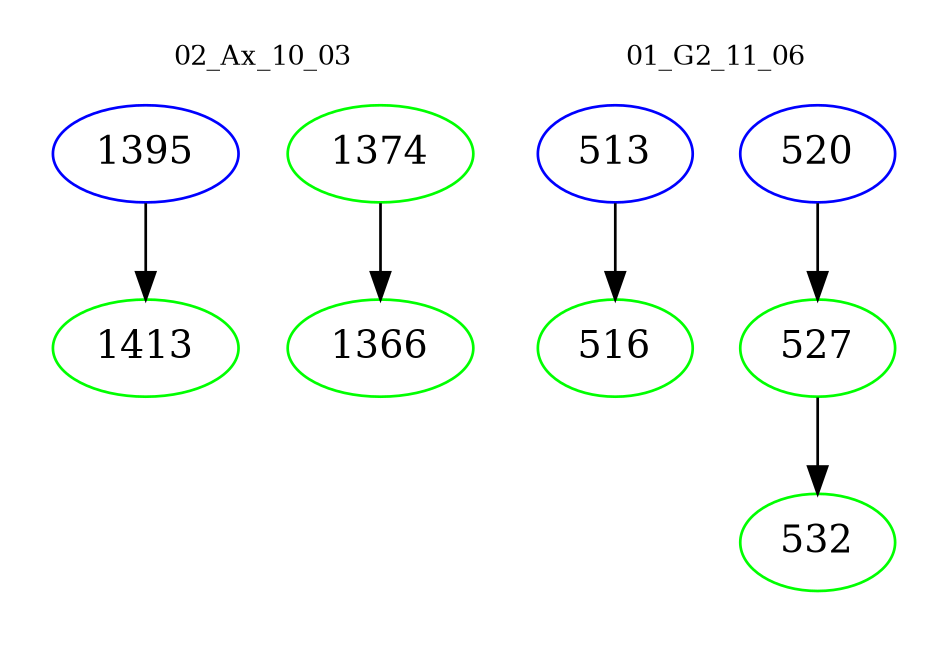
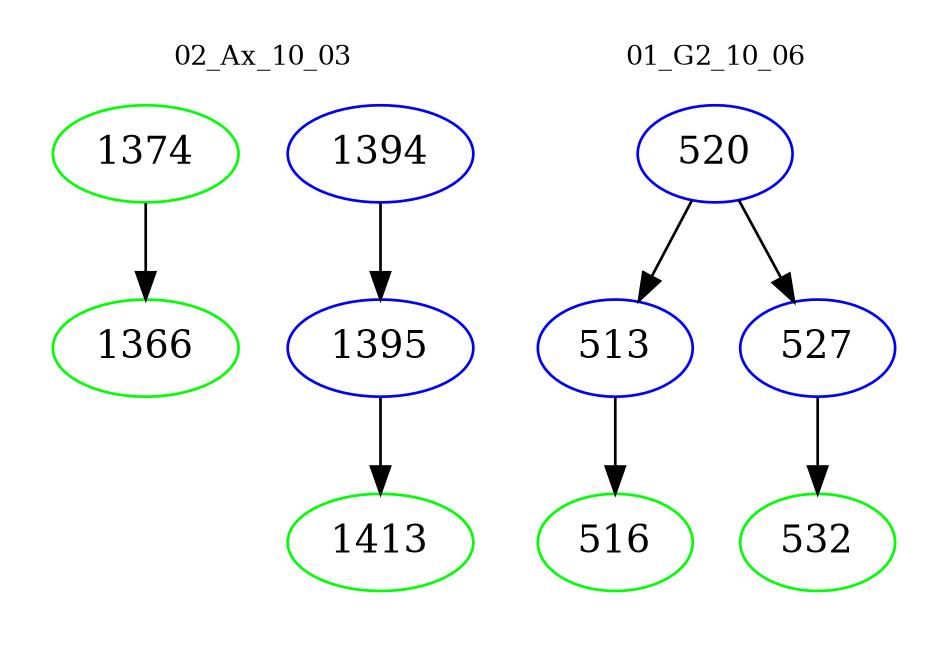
(716, 58) -> (716, 58)
none -> (381, 154)
none -> (672, 238)
(818, 348) -> (818, 348)
